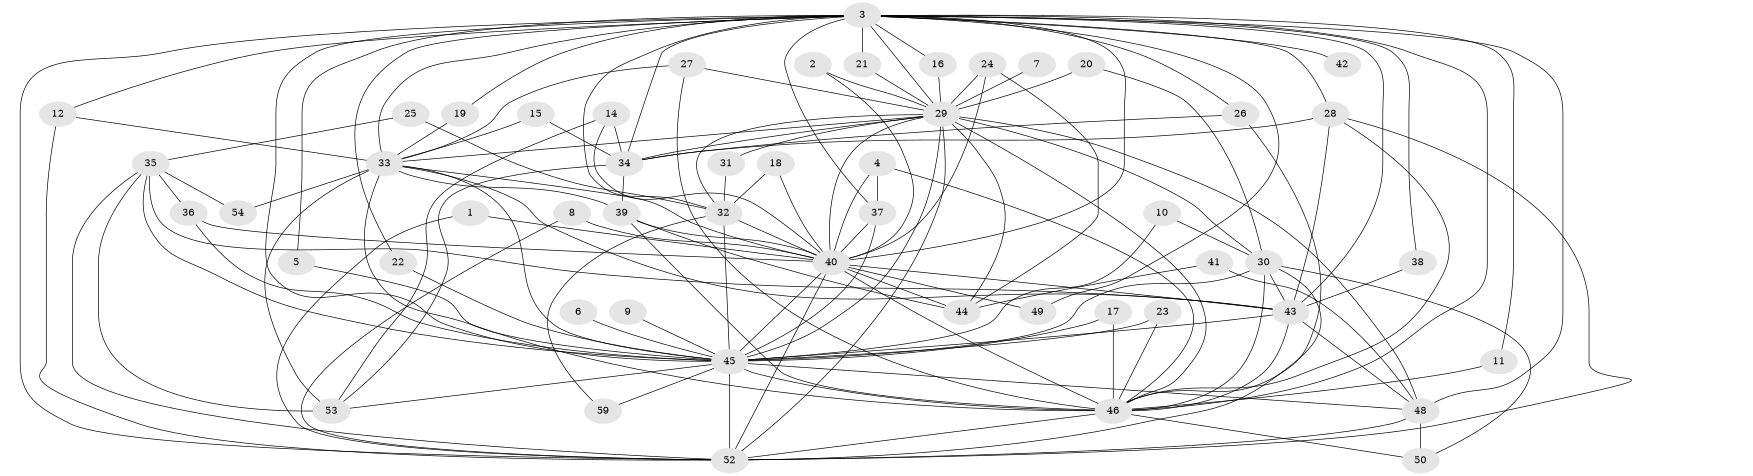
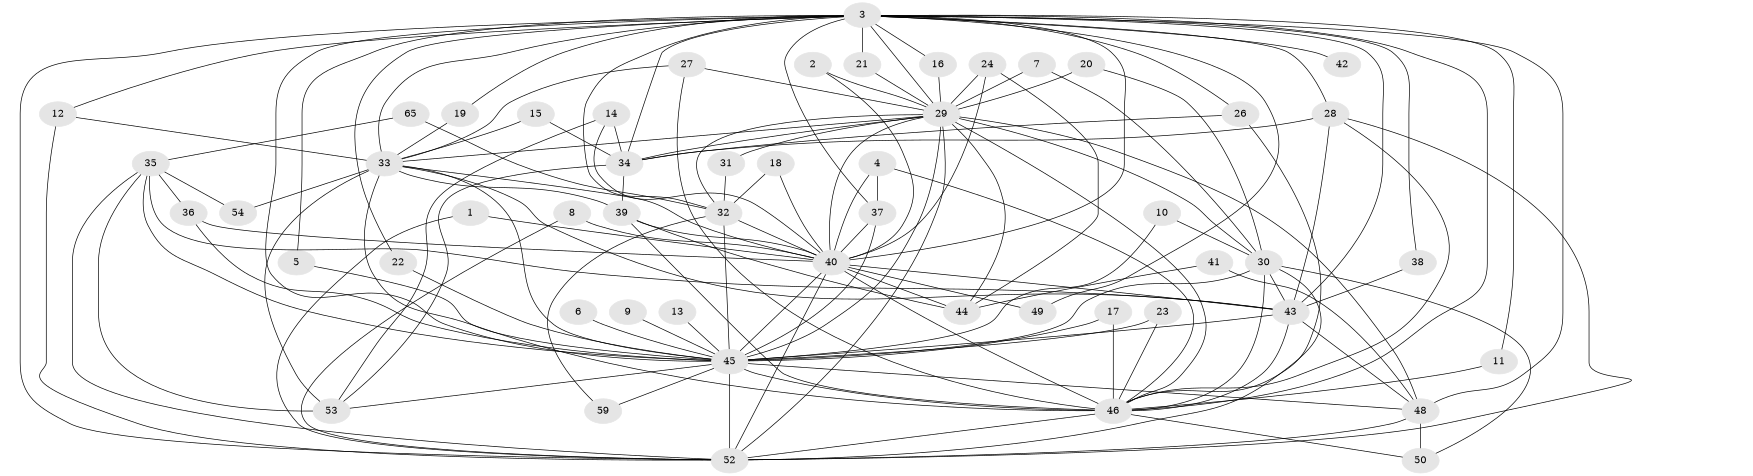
(411, 114) -> (411, 114)
none -> (1164, 149)
none -> (677, 312)
